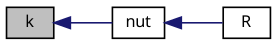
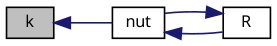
none -> (186, 12)
